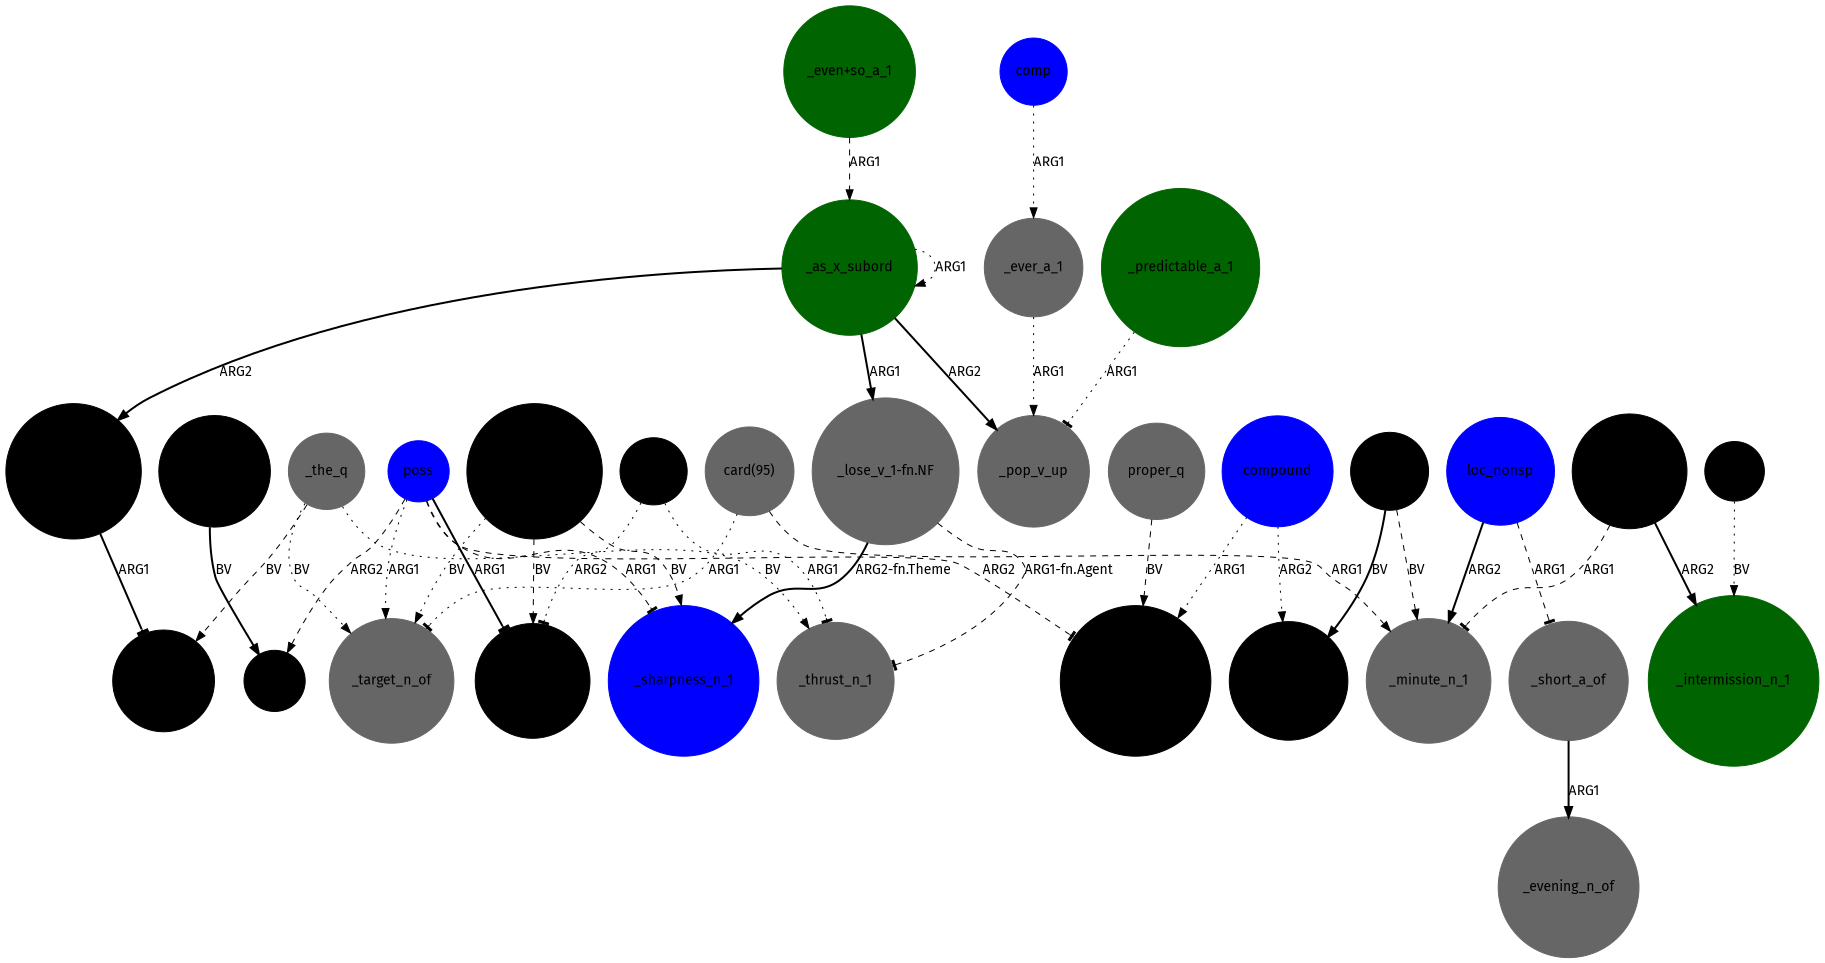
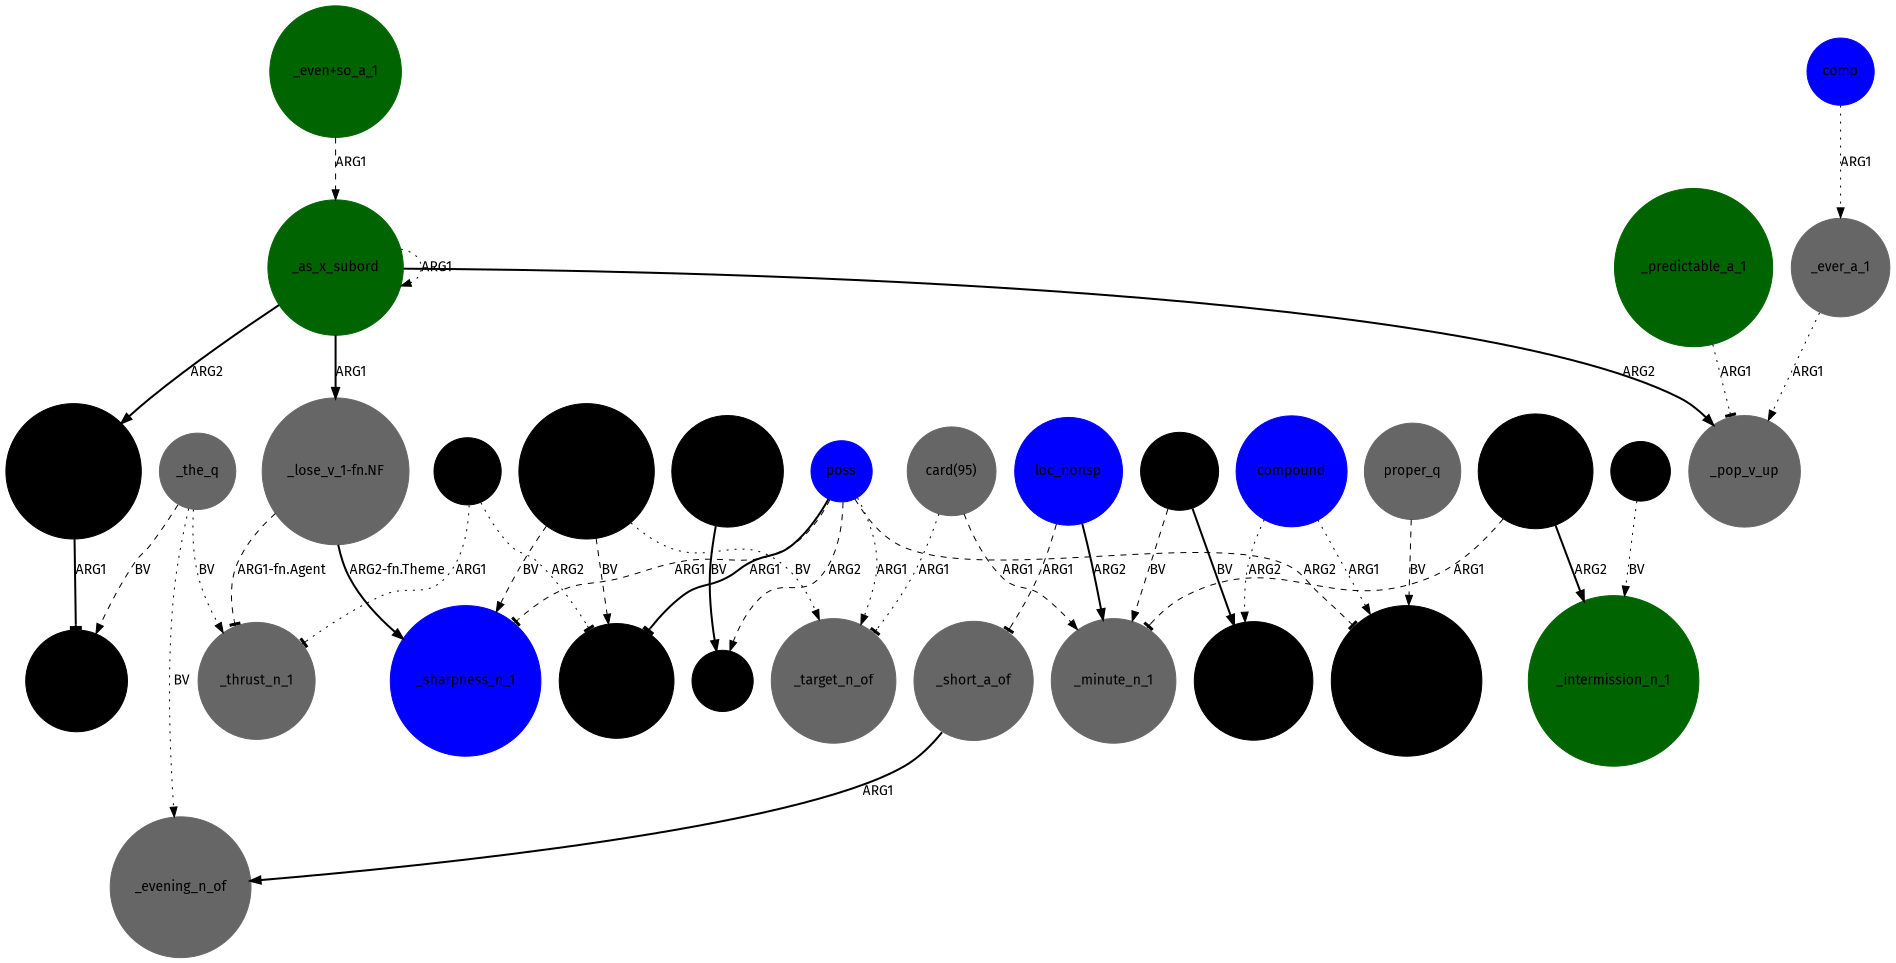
(292, 574) -> (170, 657)
